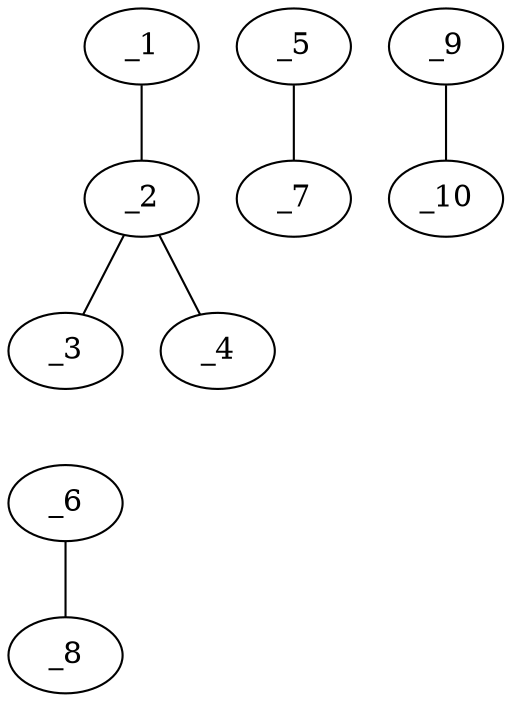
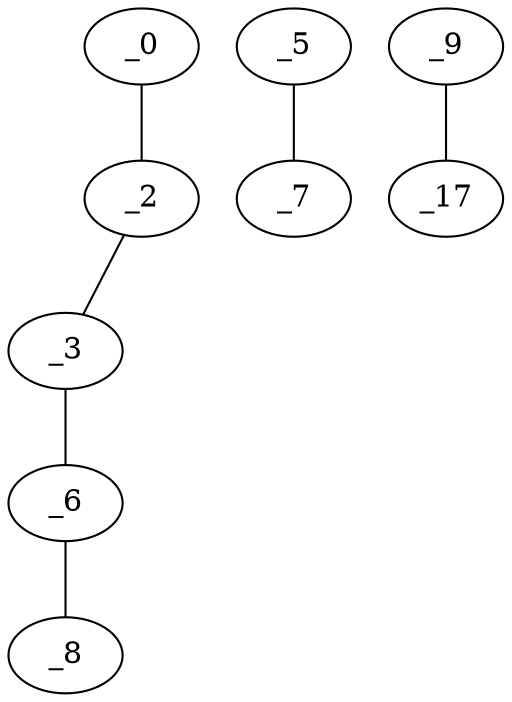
(142, 47) -> (142, 47)
(446, 199) -> (446, 199)
(218, 351) -> none
none -> (66, 427)
